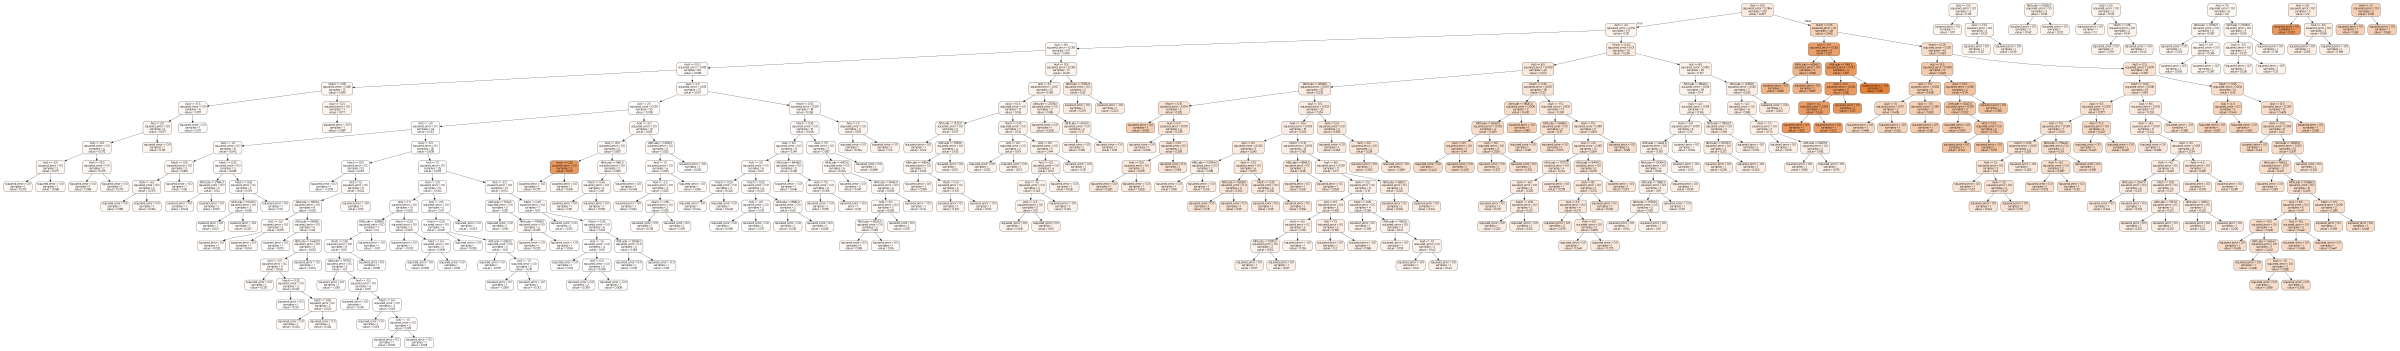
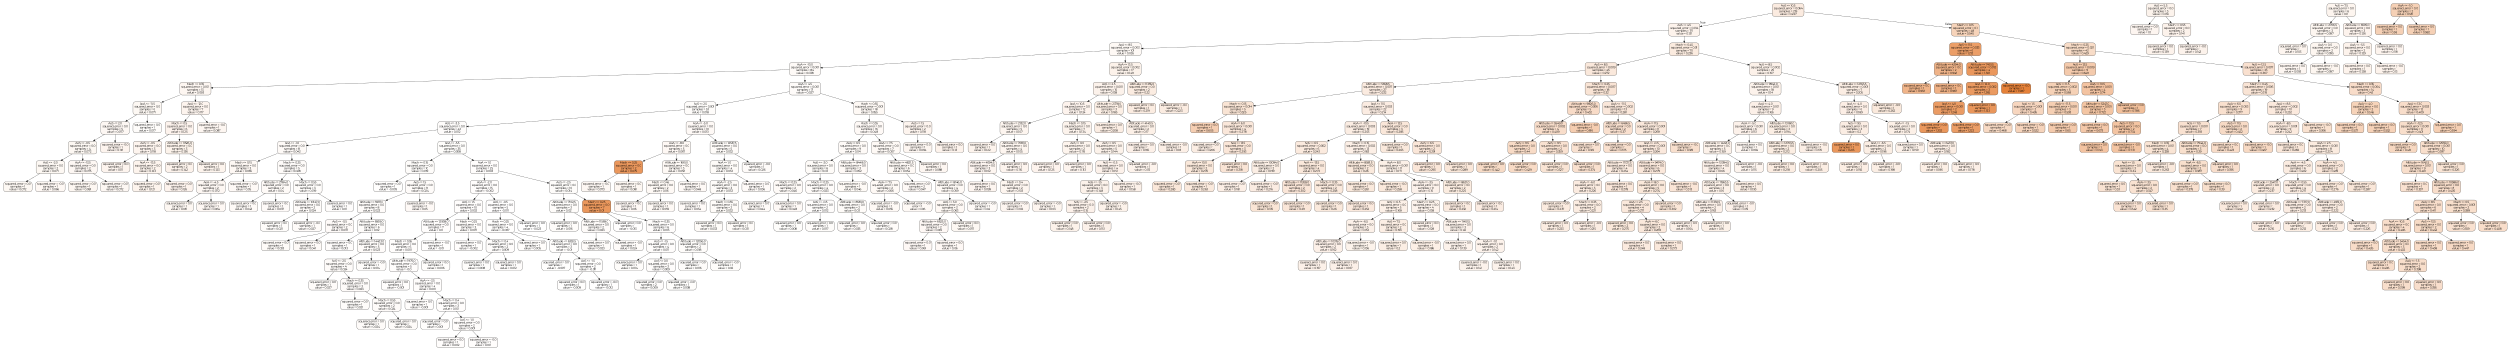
none -> (1854, 117)
none -> (179, 128)
(532, 206) -> (597, 206)
